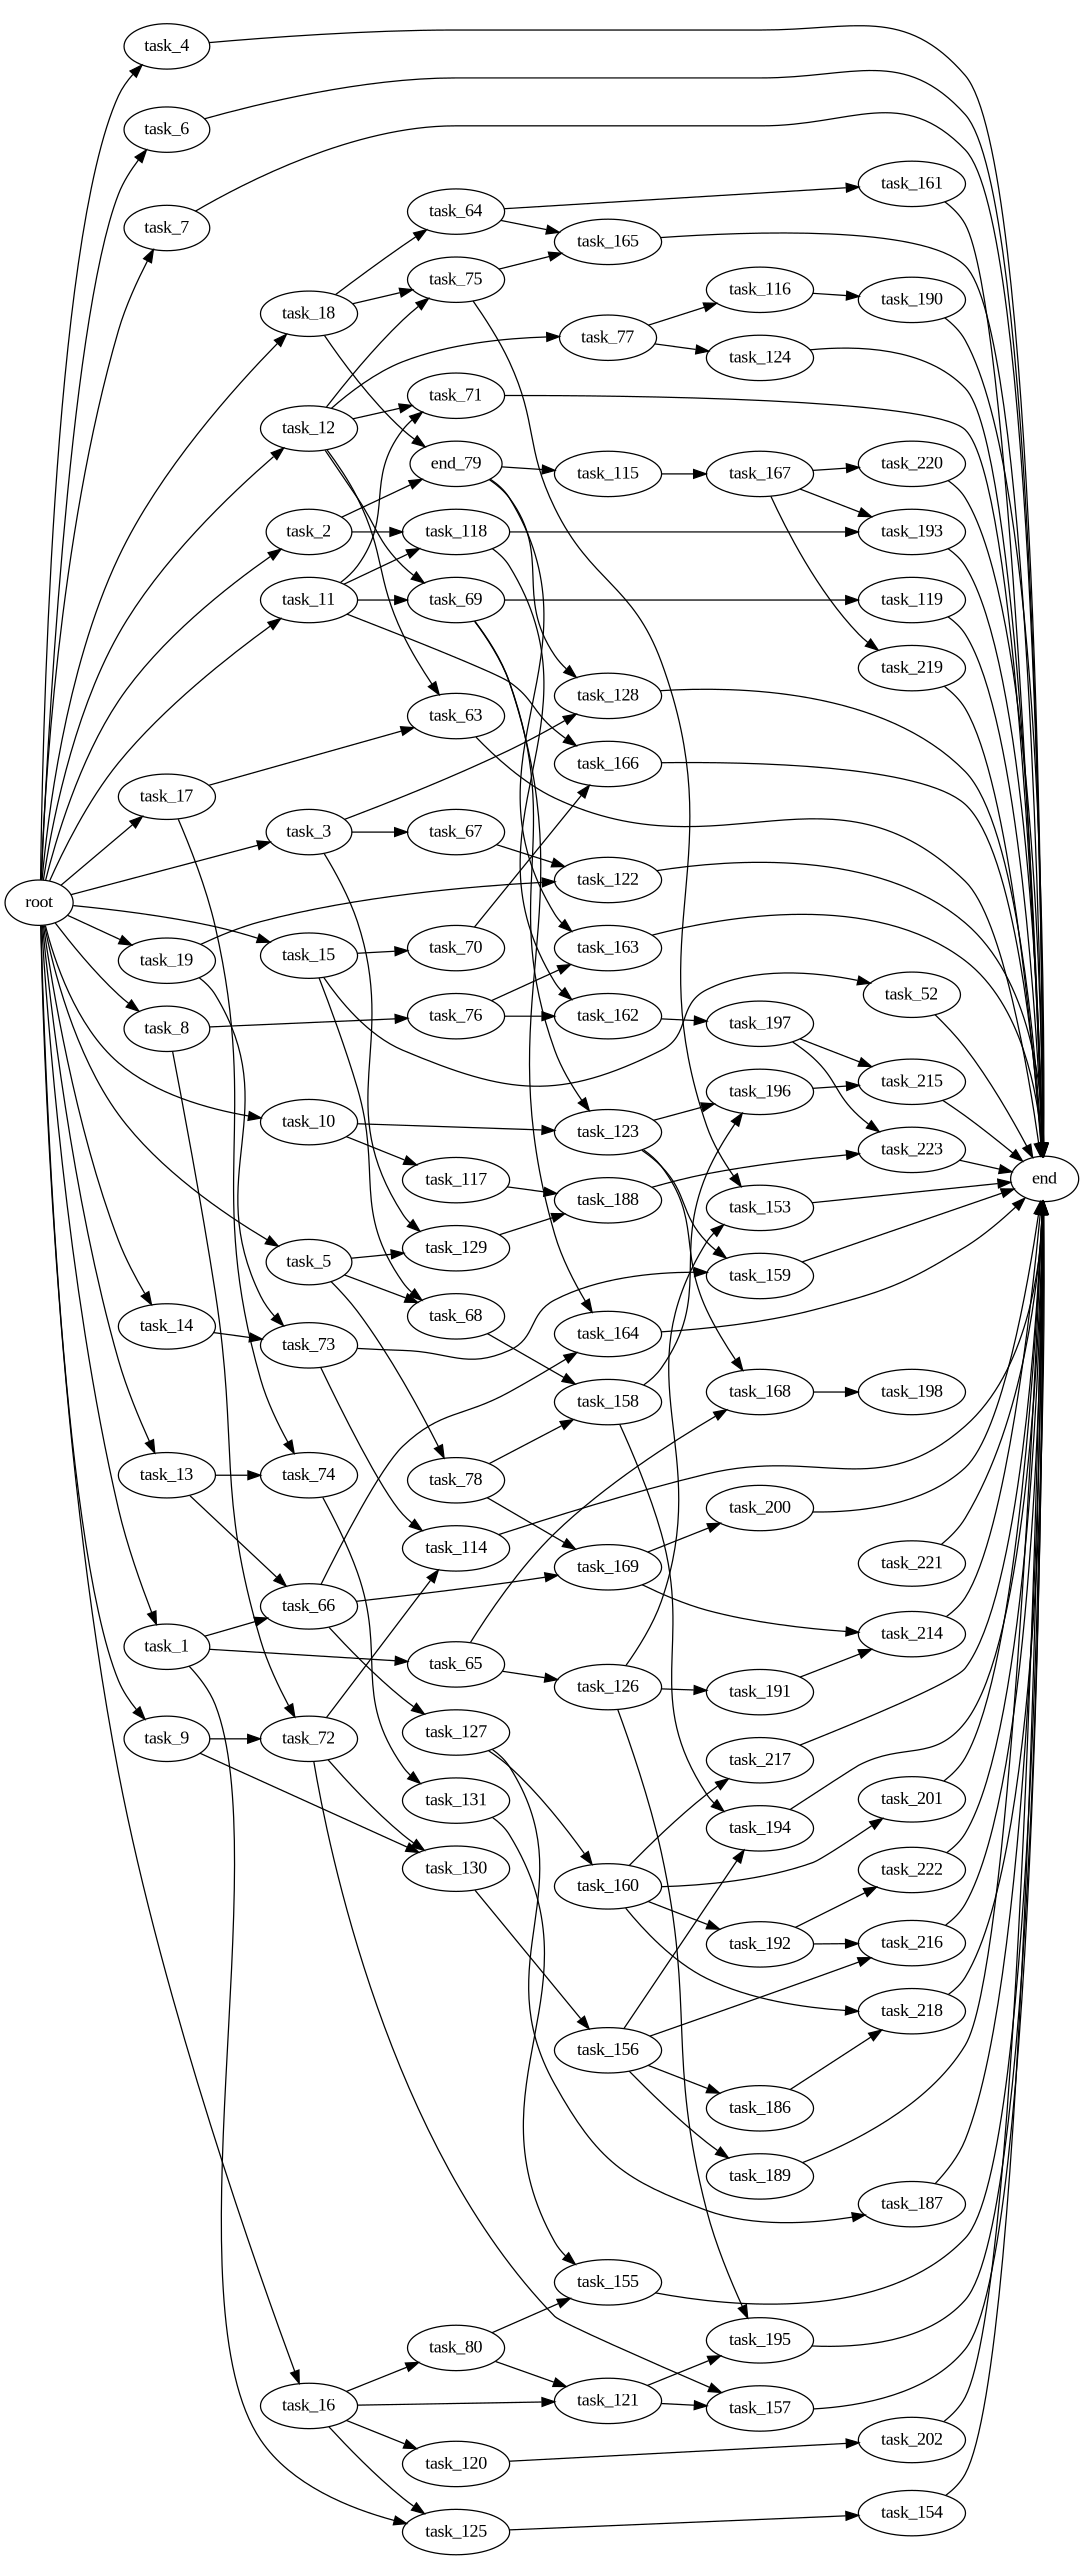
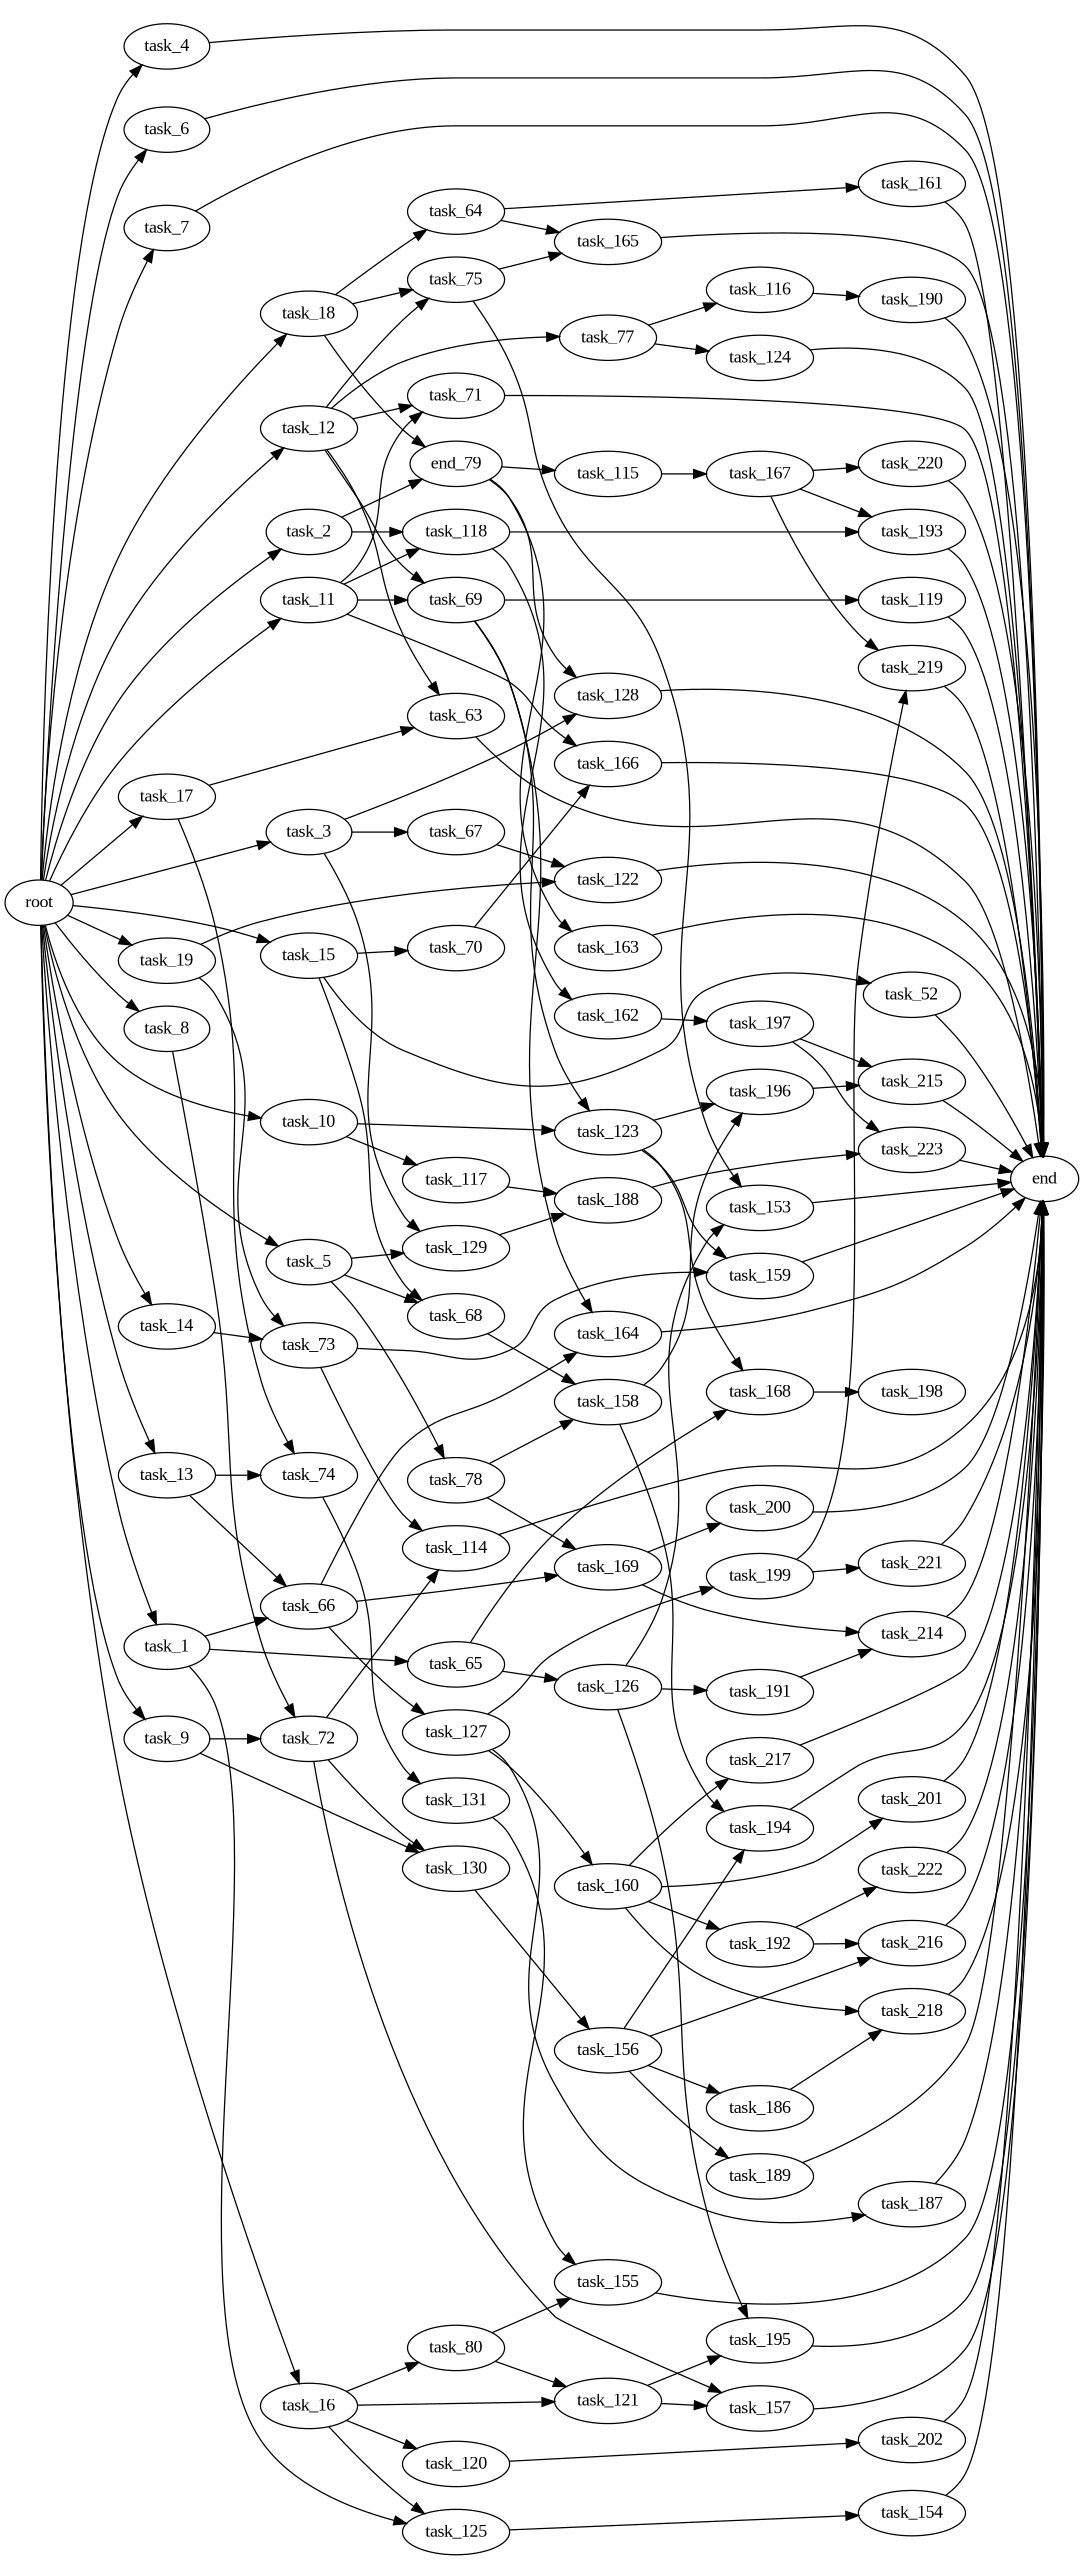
(456, 1016) -> none
none -> (760, 1576)
